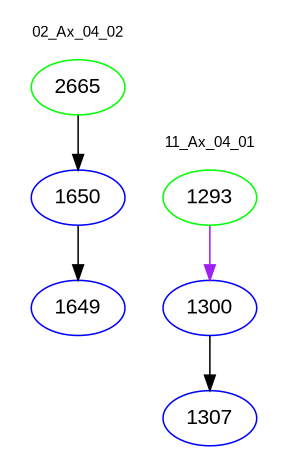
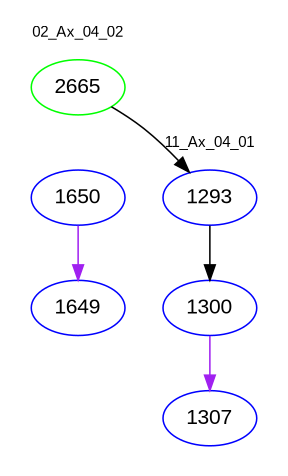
(78, 135) -> (160, 143)
(210, 198) -> (210, 198)
(78, 245) -> (78, 245)
(210, 245) -> (210, 245)
(210, 356) -> (210, 356)
